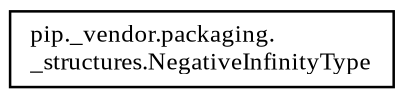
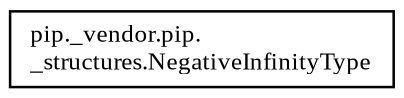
(202, 49) -> (202, 49)
